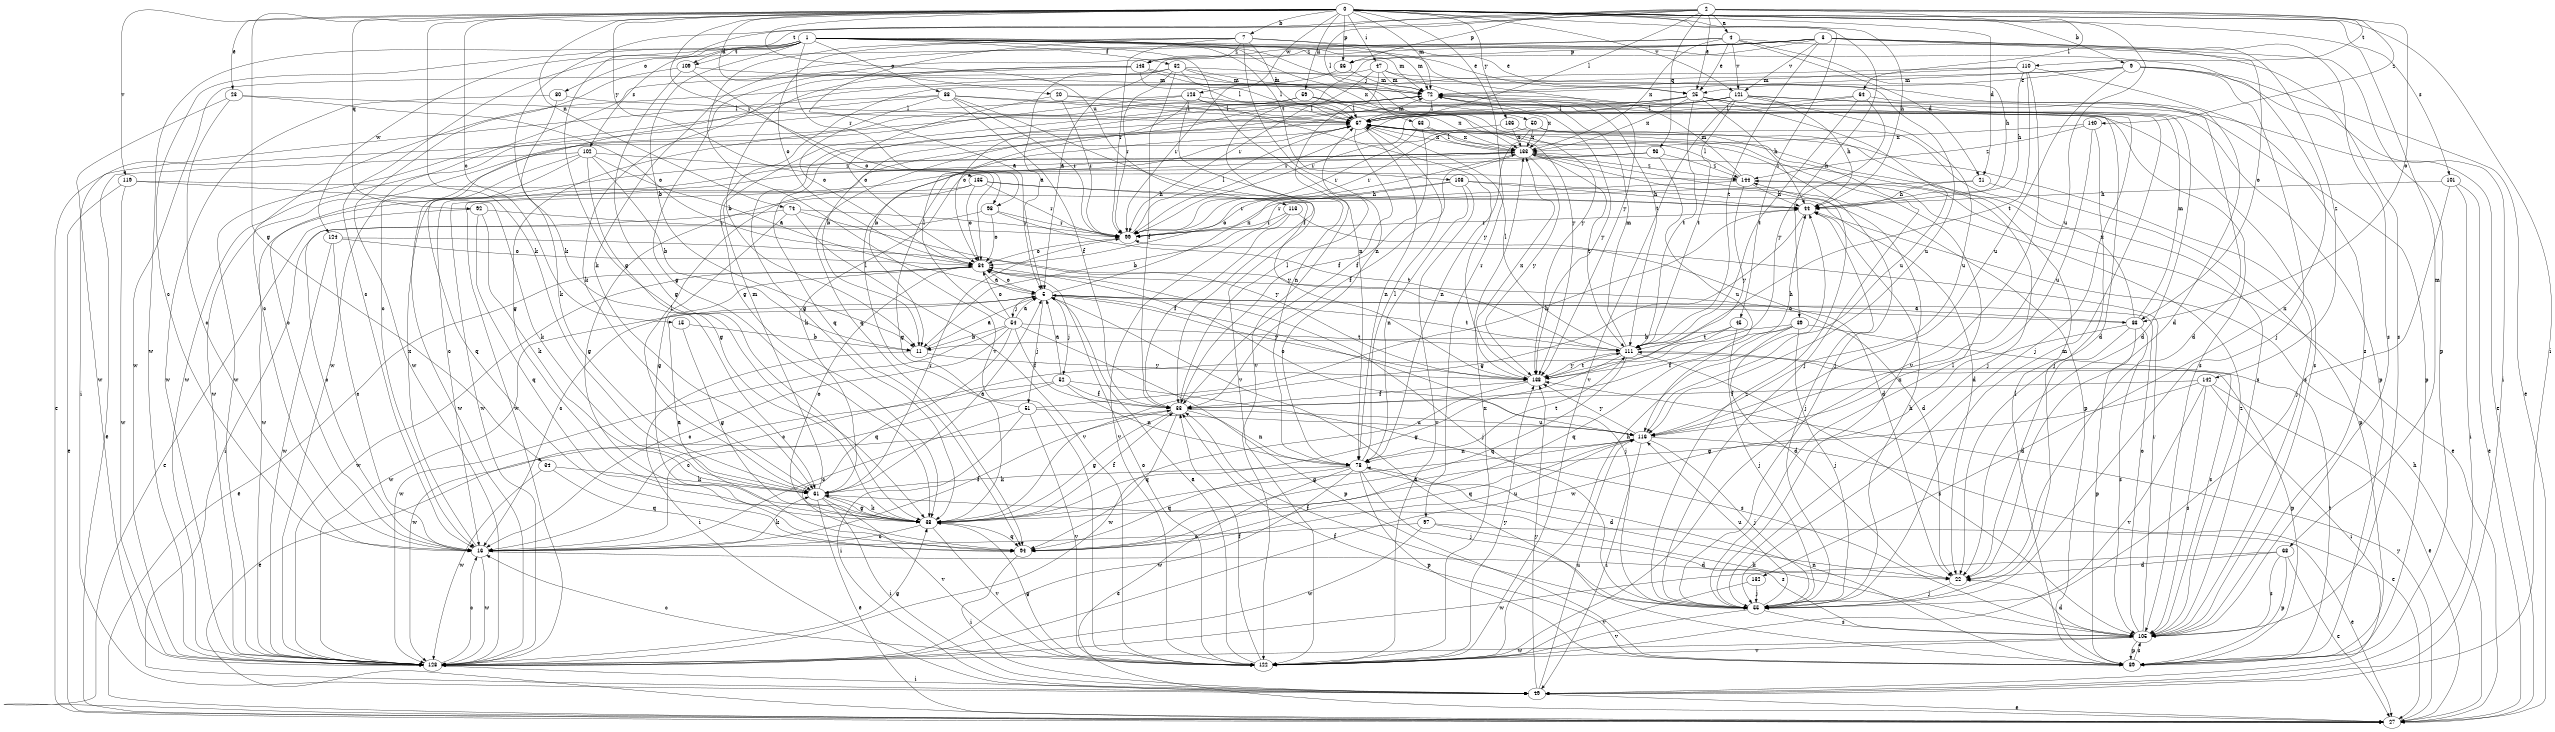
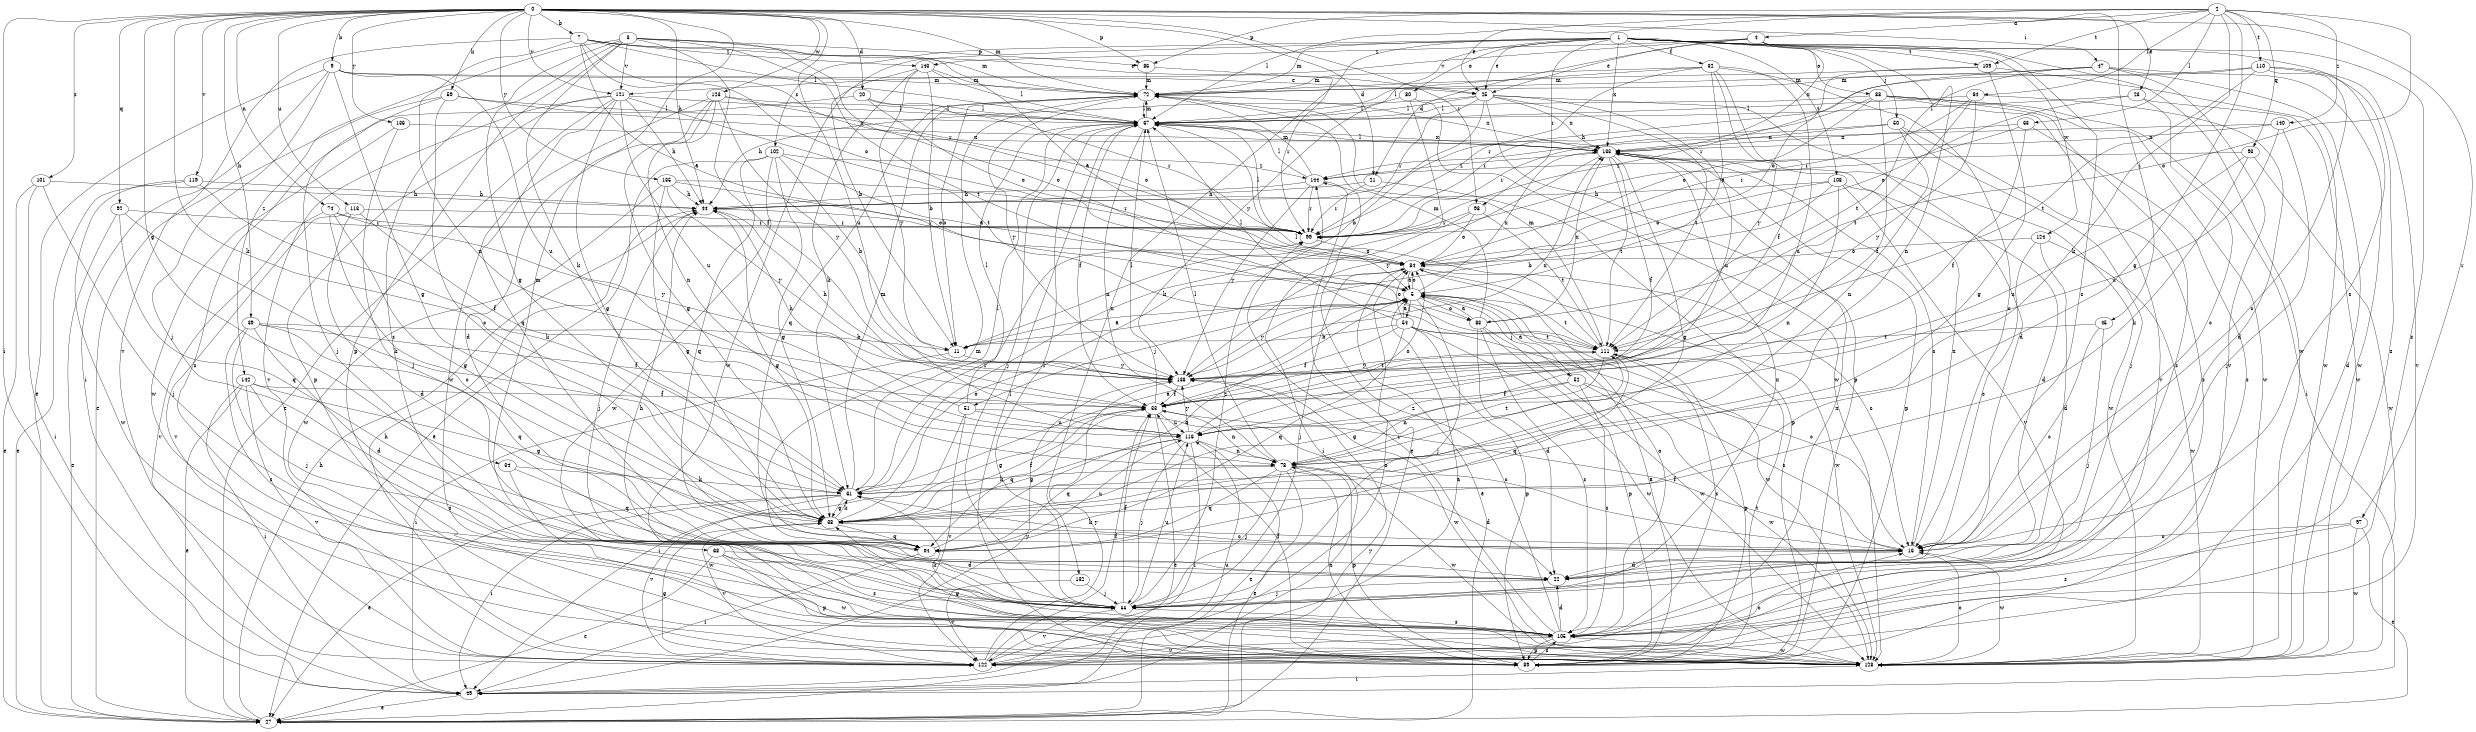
(1999, 96) -> none
(2189, 108) -> (2238, 524)
(681, 323) -> none
